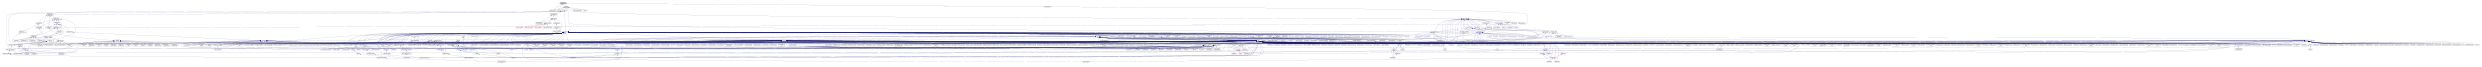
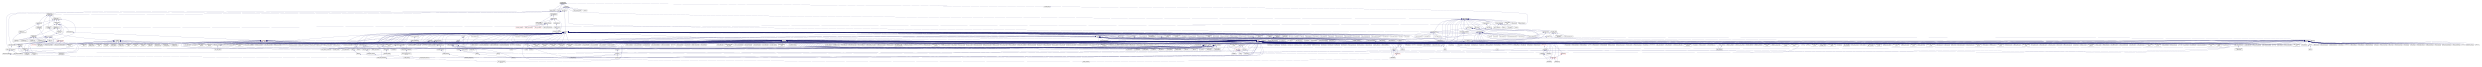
(712, 45) -> none
